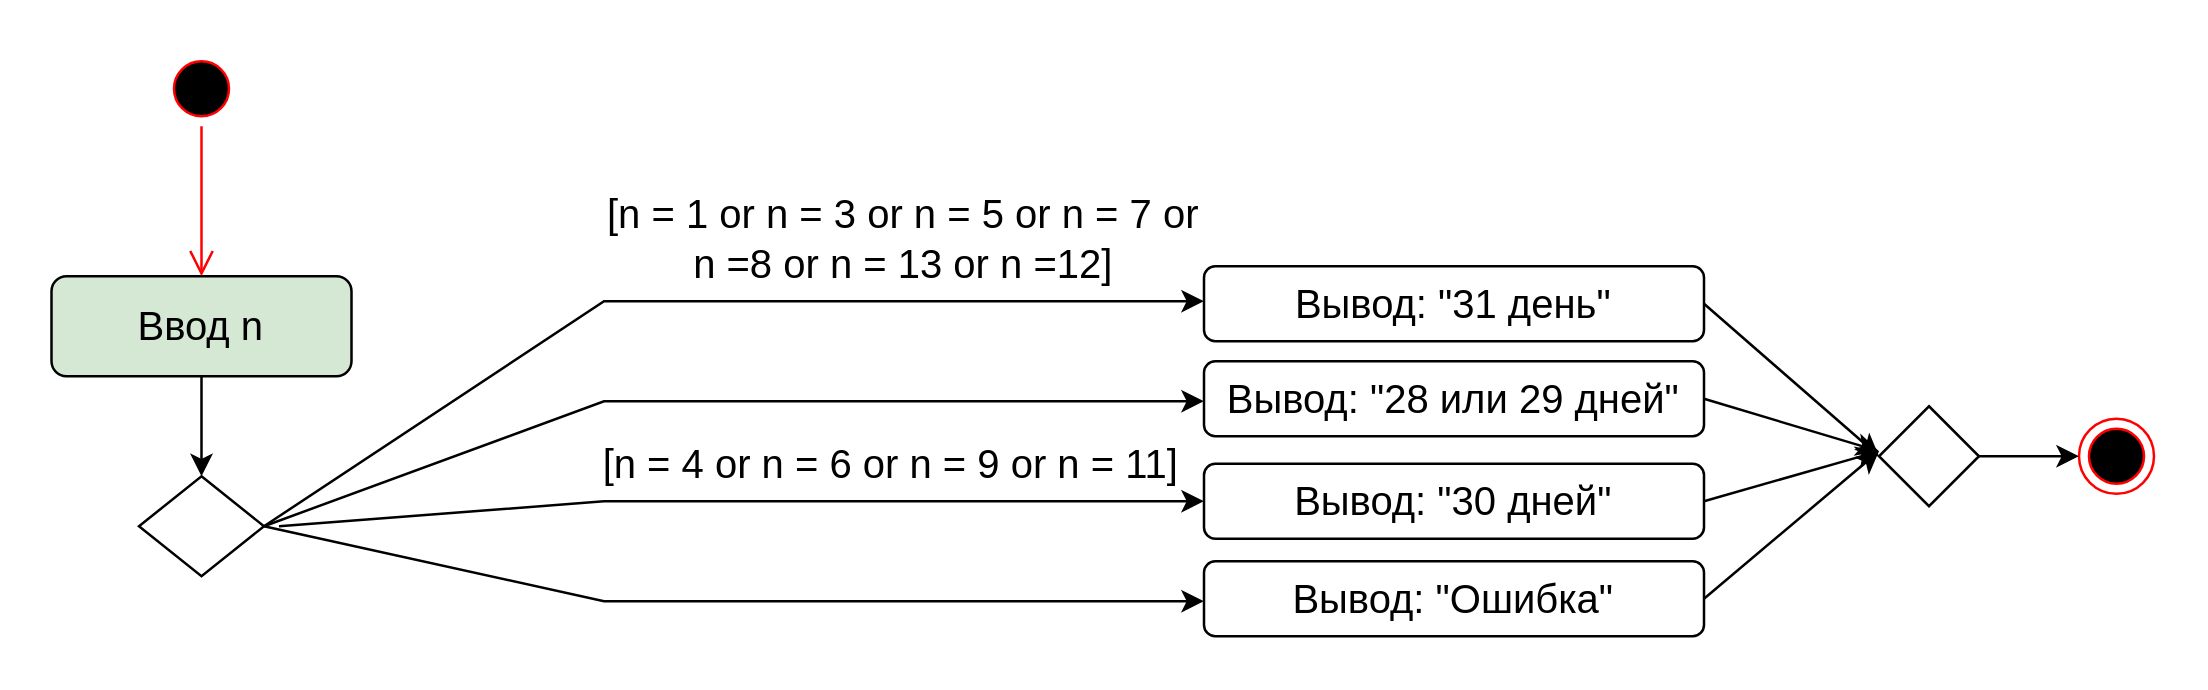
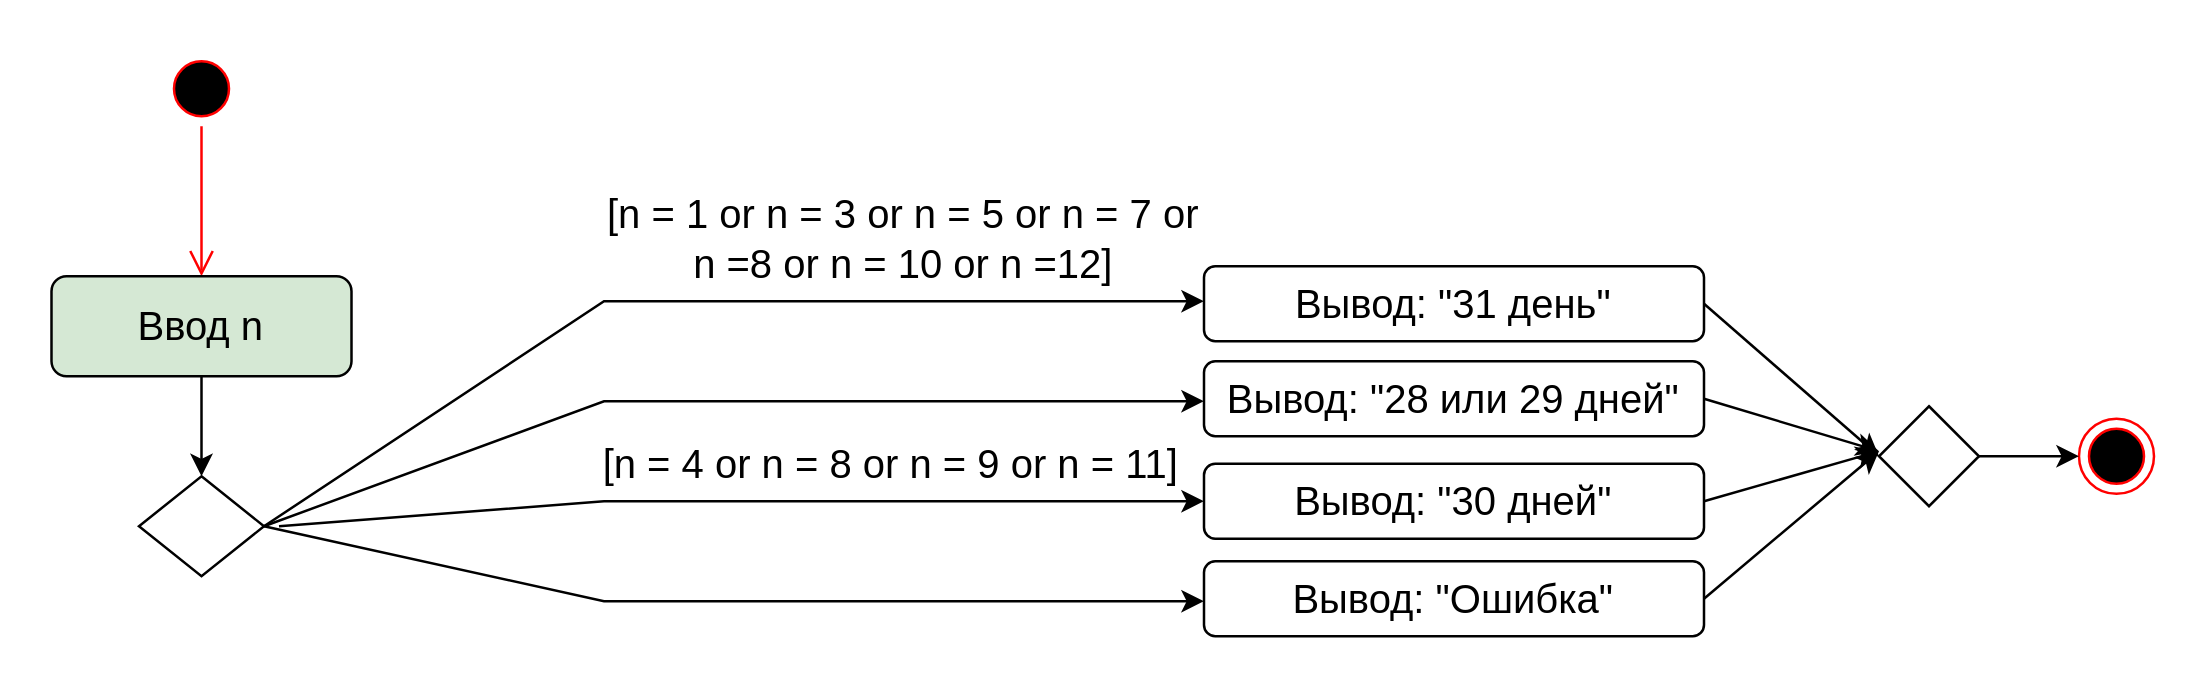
(904, 239) -> (904, 239)
(891, 464) -> (891, 464)
